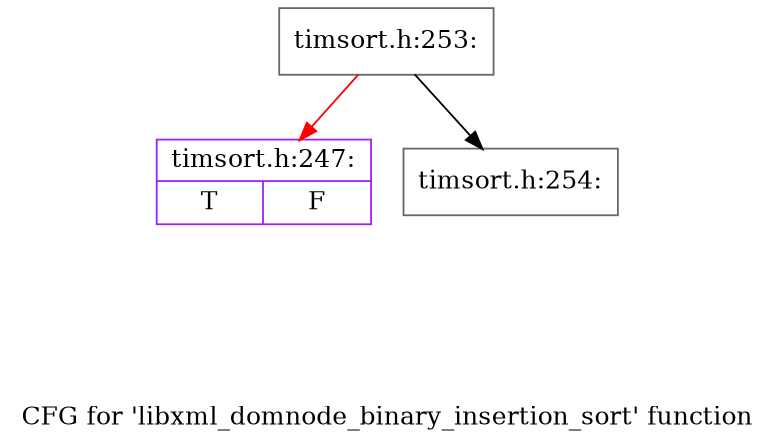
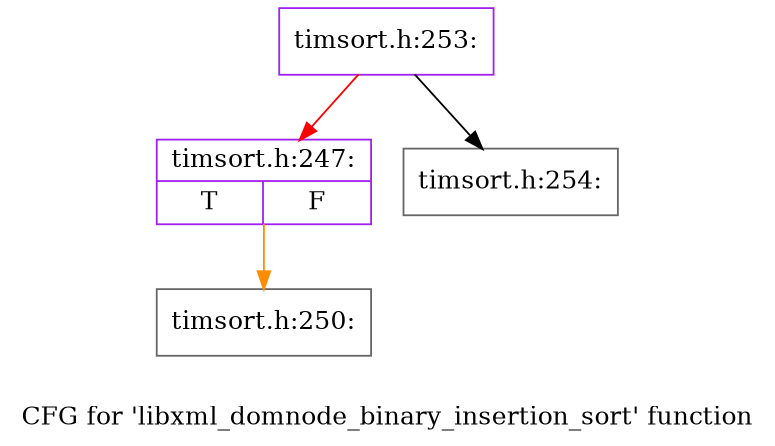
(386, 41) -> (386, 41)
none -> (264, 322)
